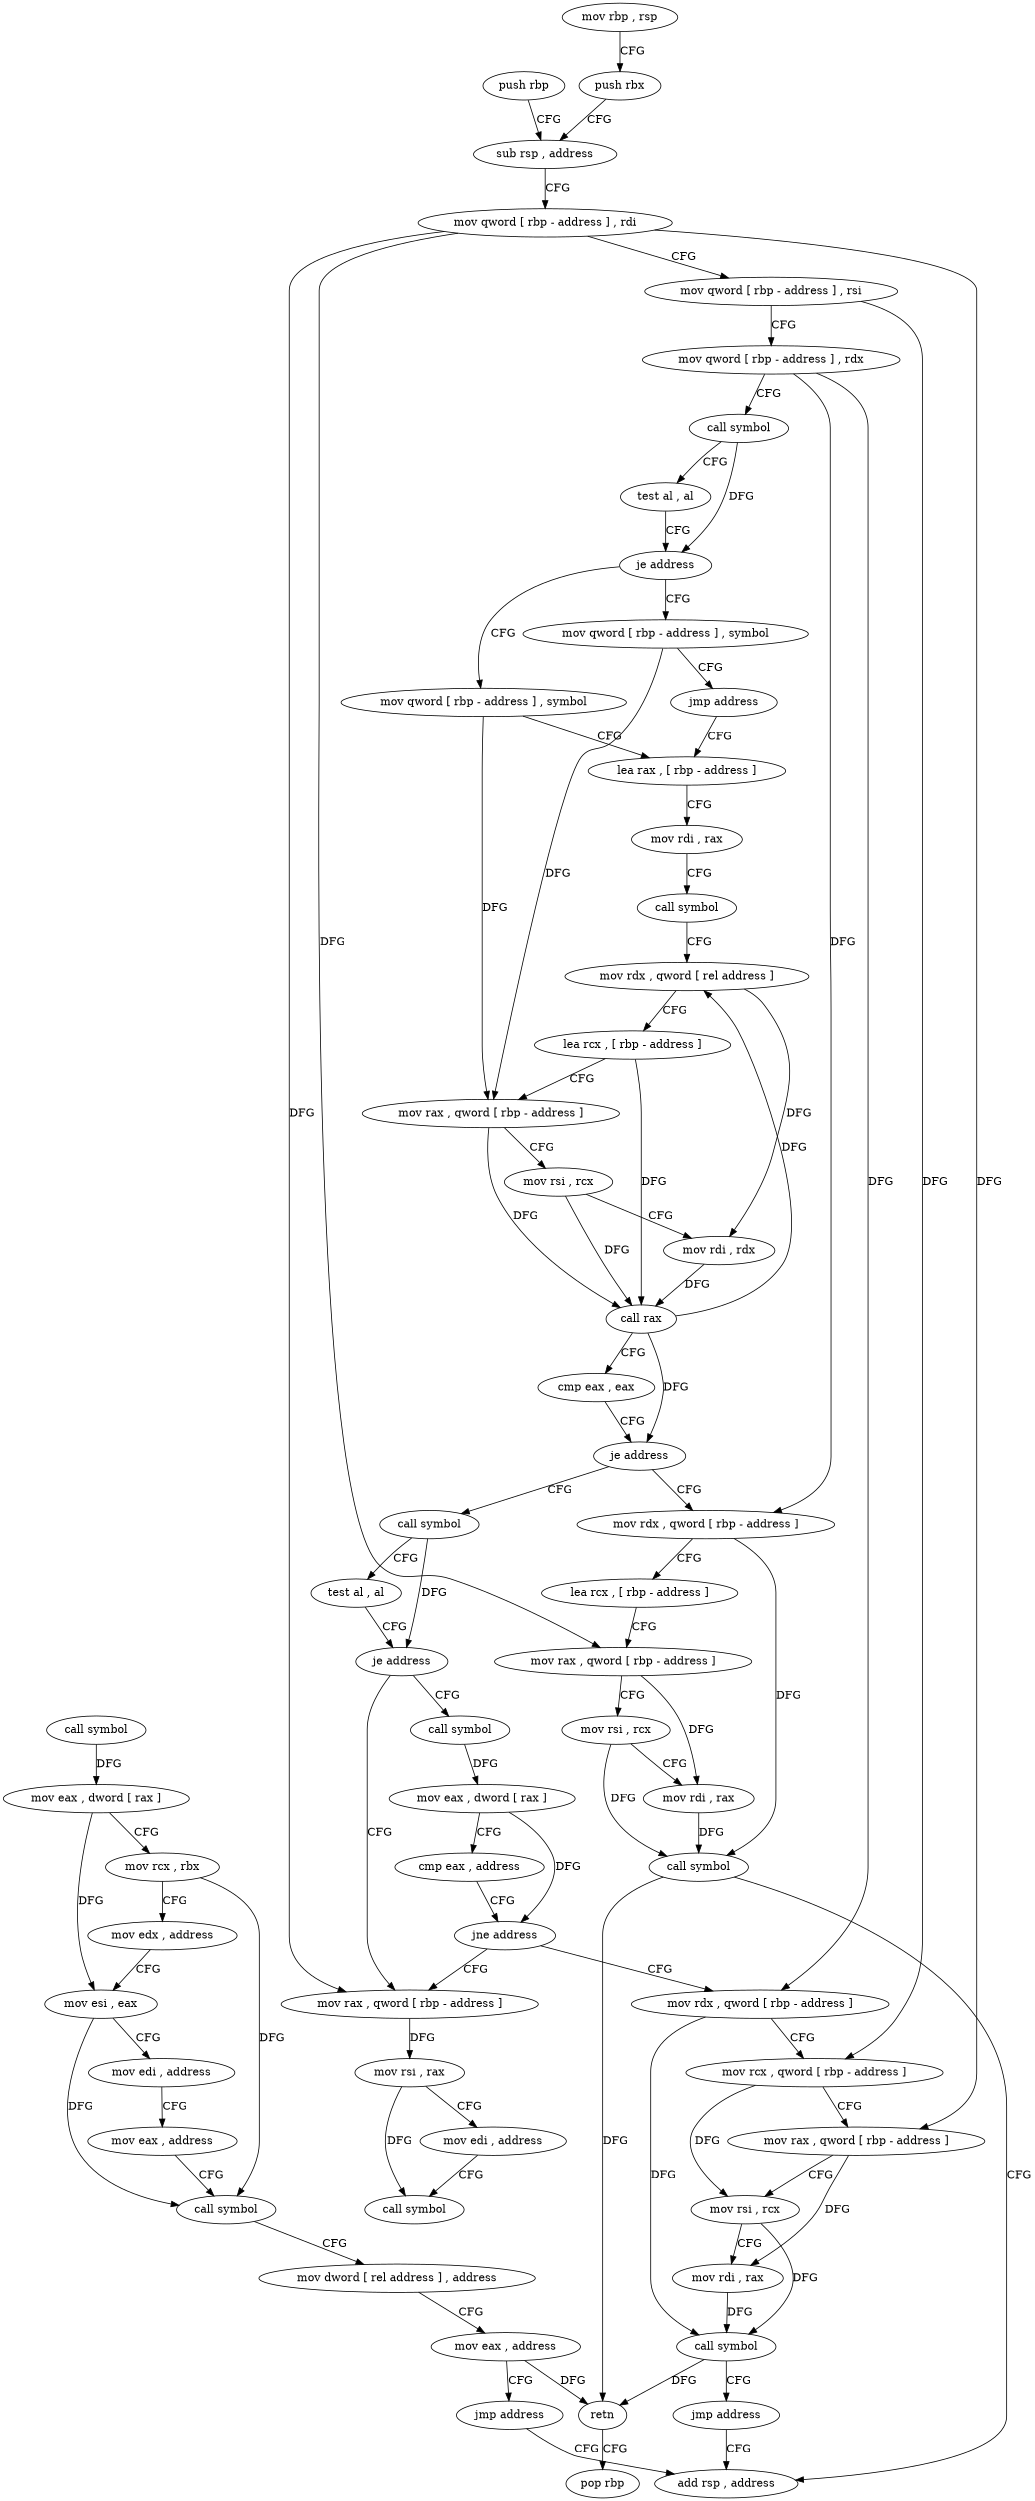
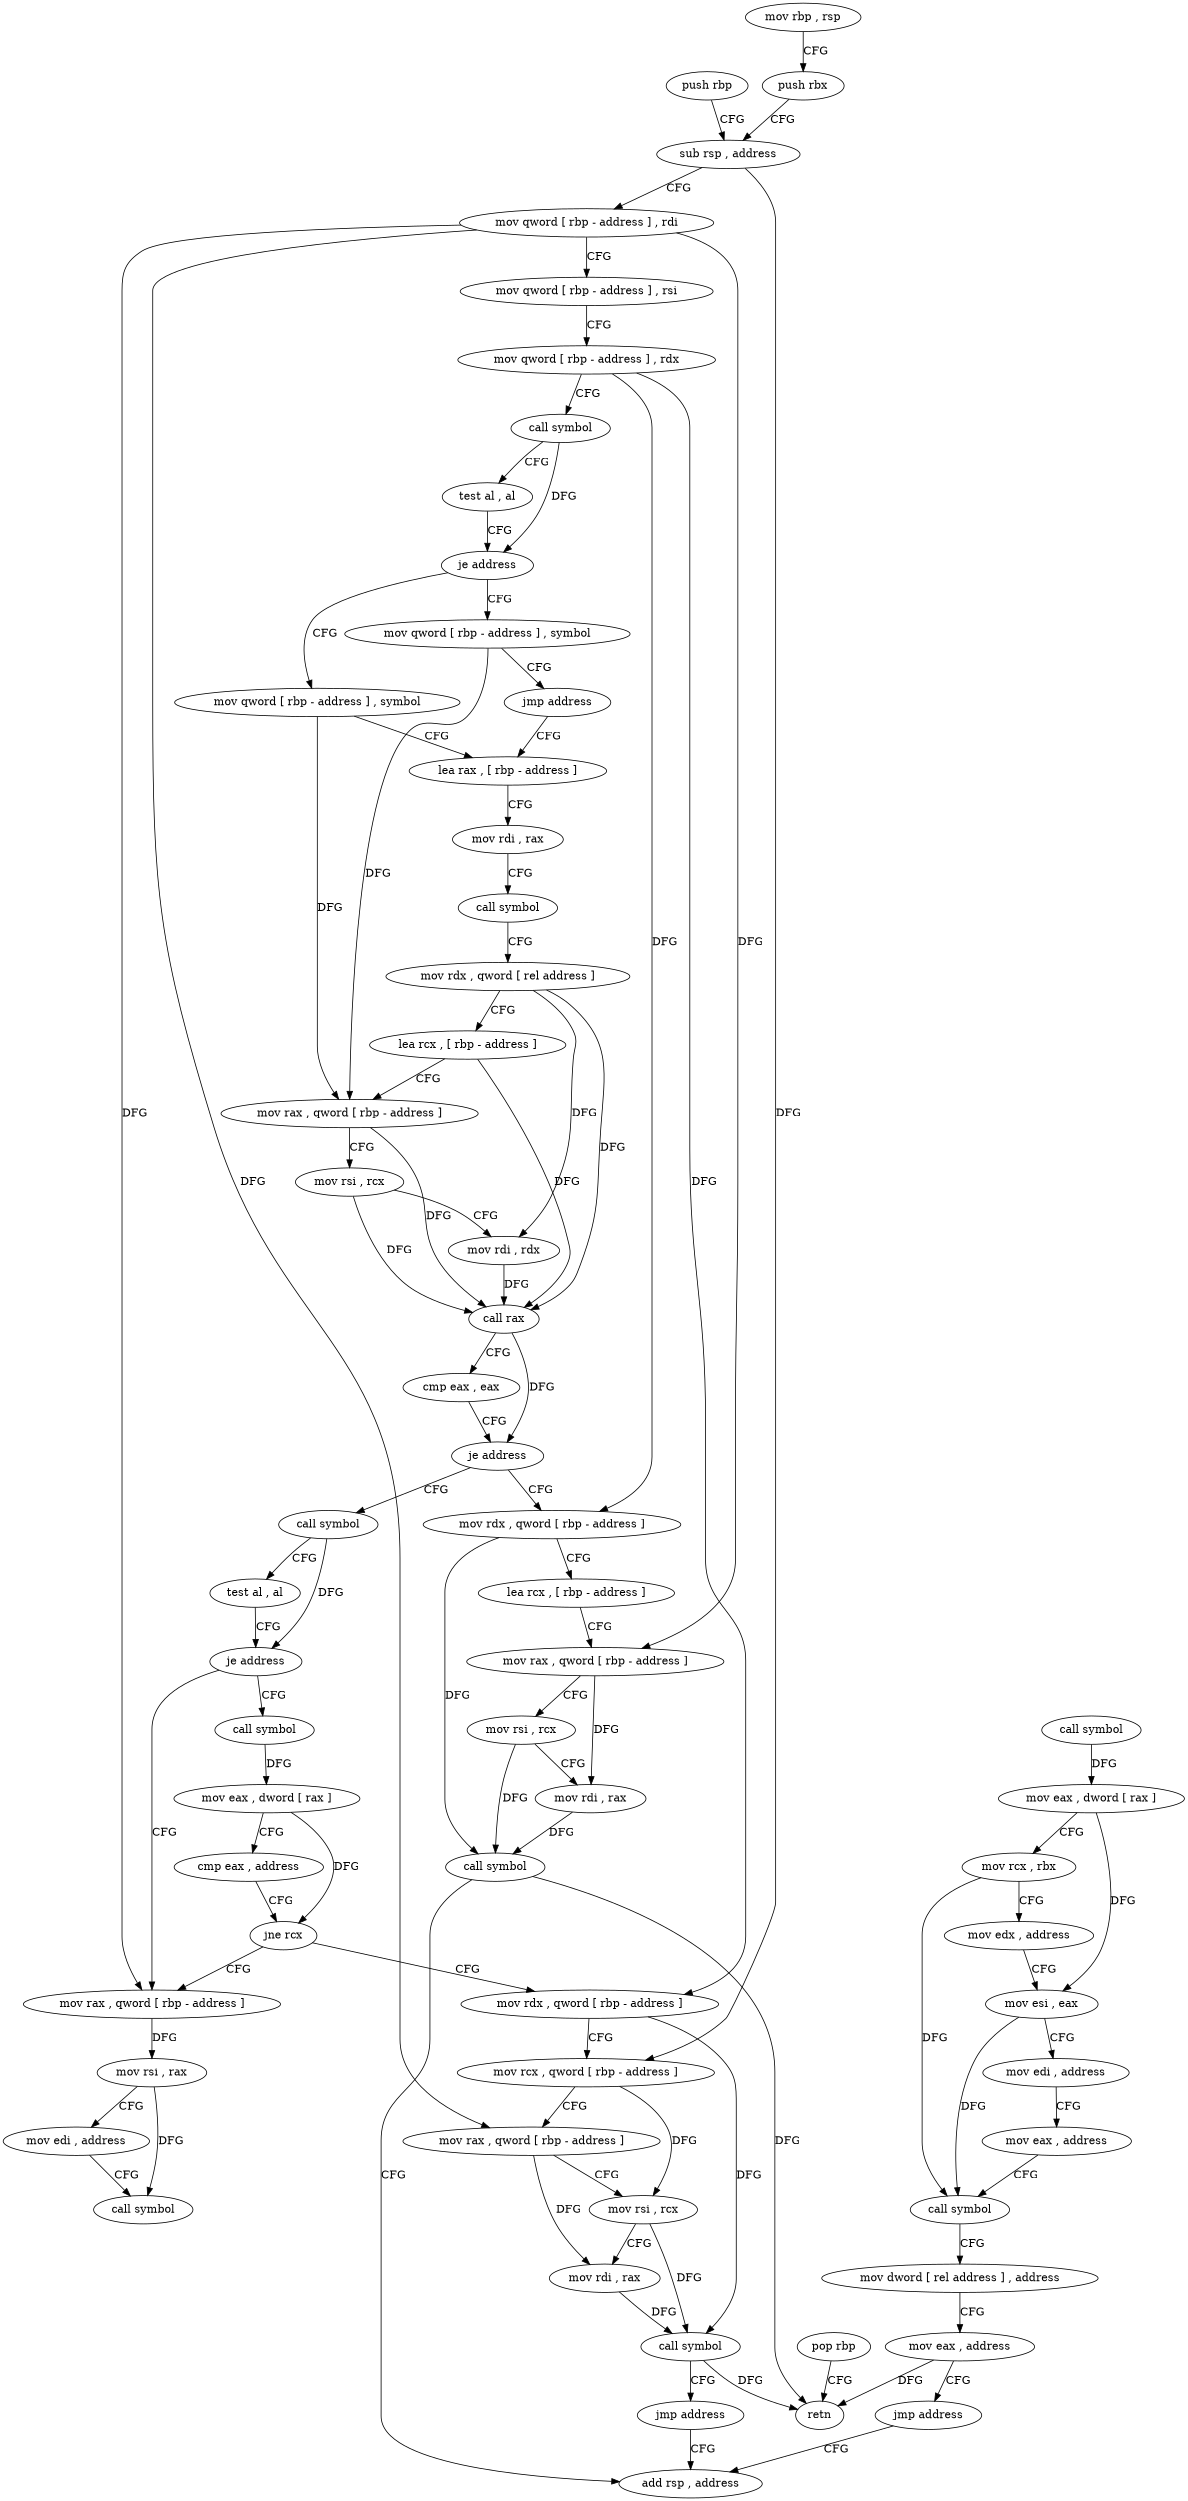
(922, 1175) -> (776, 1135)
(788, 1183) -> (600, 1147)
(505, 1936) -> (283, 1936)
(603, 2446) -> (828, 2377)
